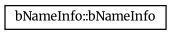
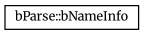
(86, 17) -> (72, 17)
